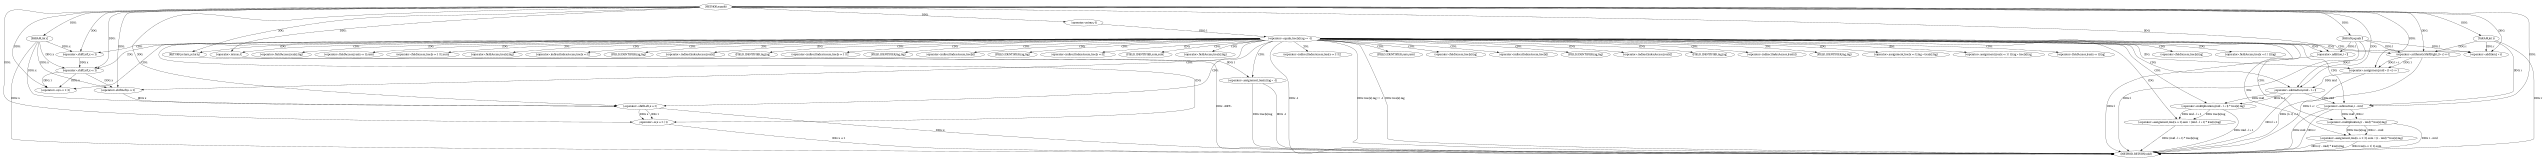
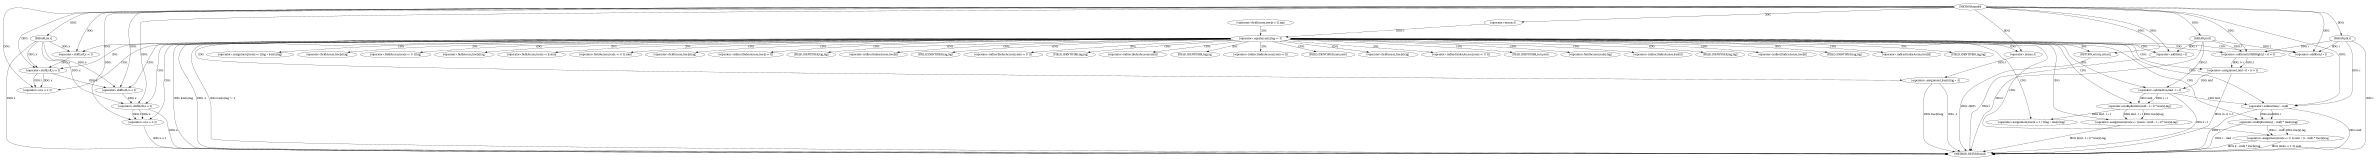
(1604, 8) -> none
(1600, 9) -> none
(2353, 39) -> (2203, 39)
(1817, 44) -> (1261, 30)
(2300, 109) -> none
(2210, 140) -> (2087, 114)
